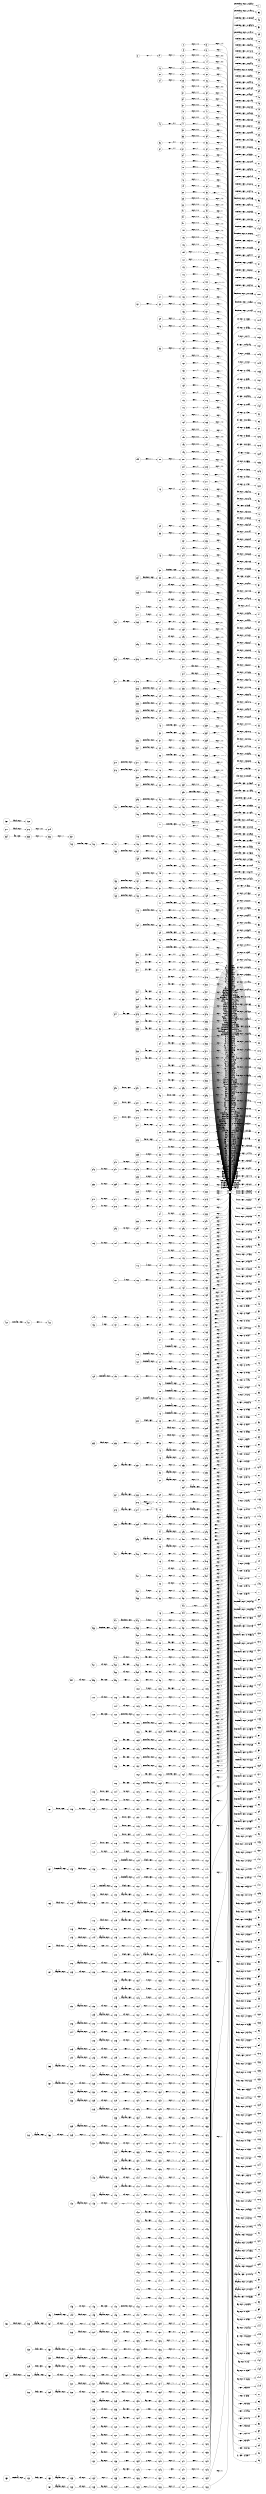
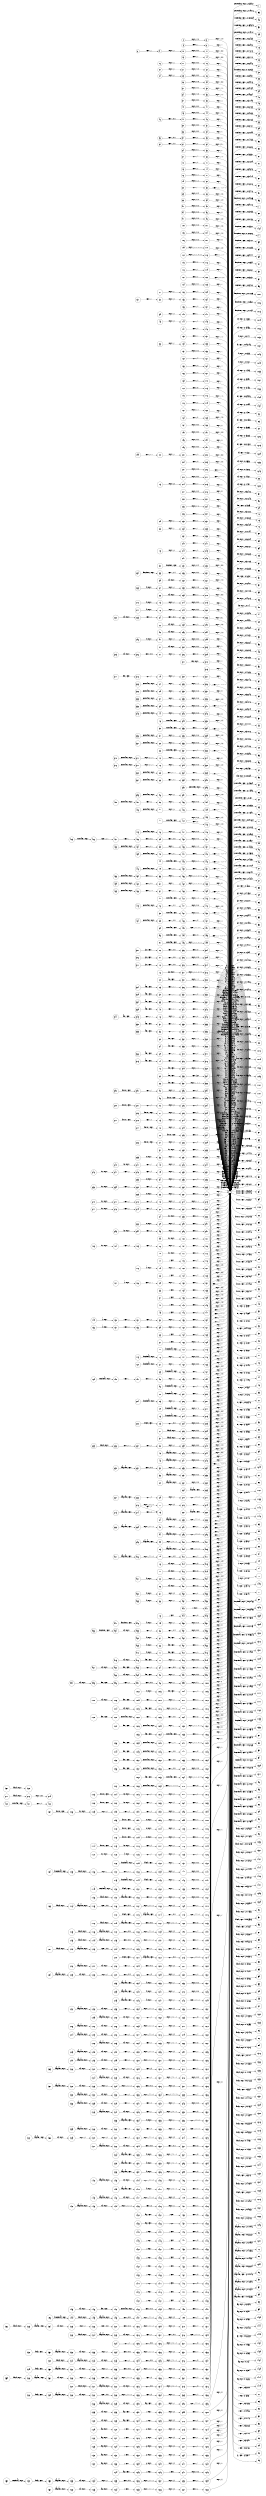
(183, 674) -> none
none -> (230, 1089)
